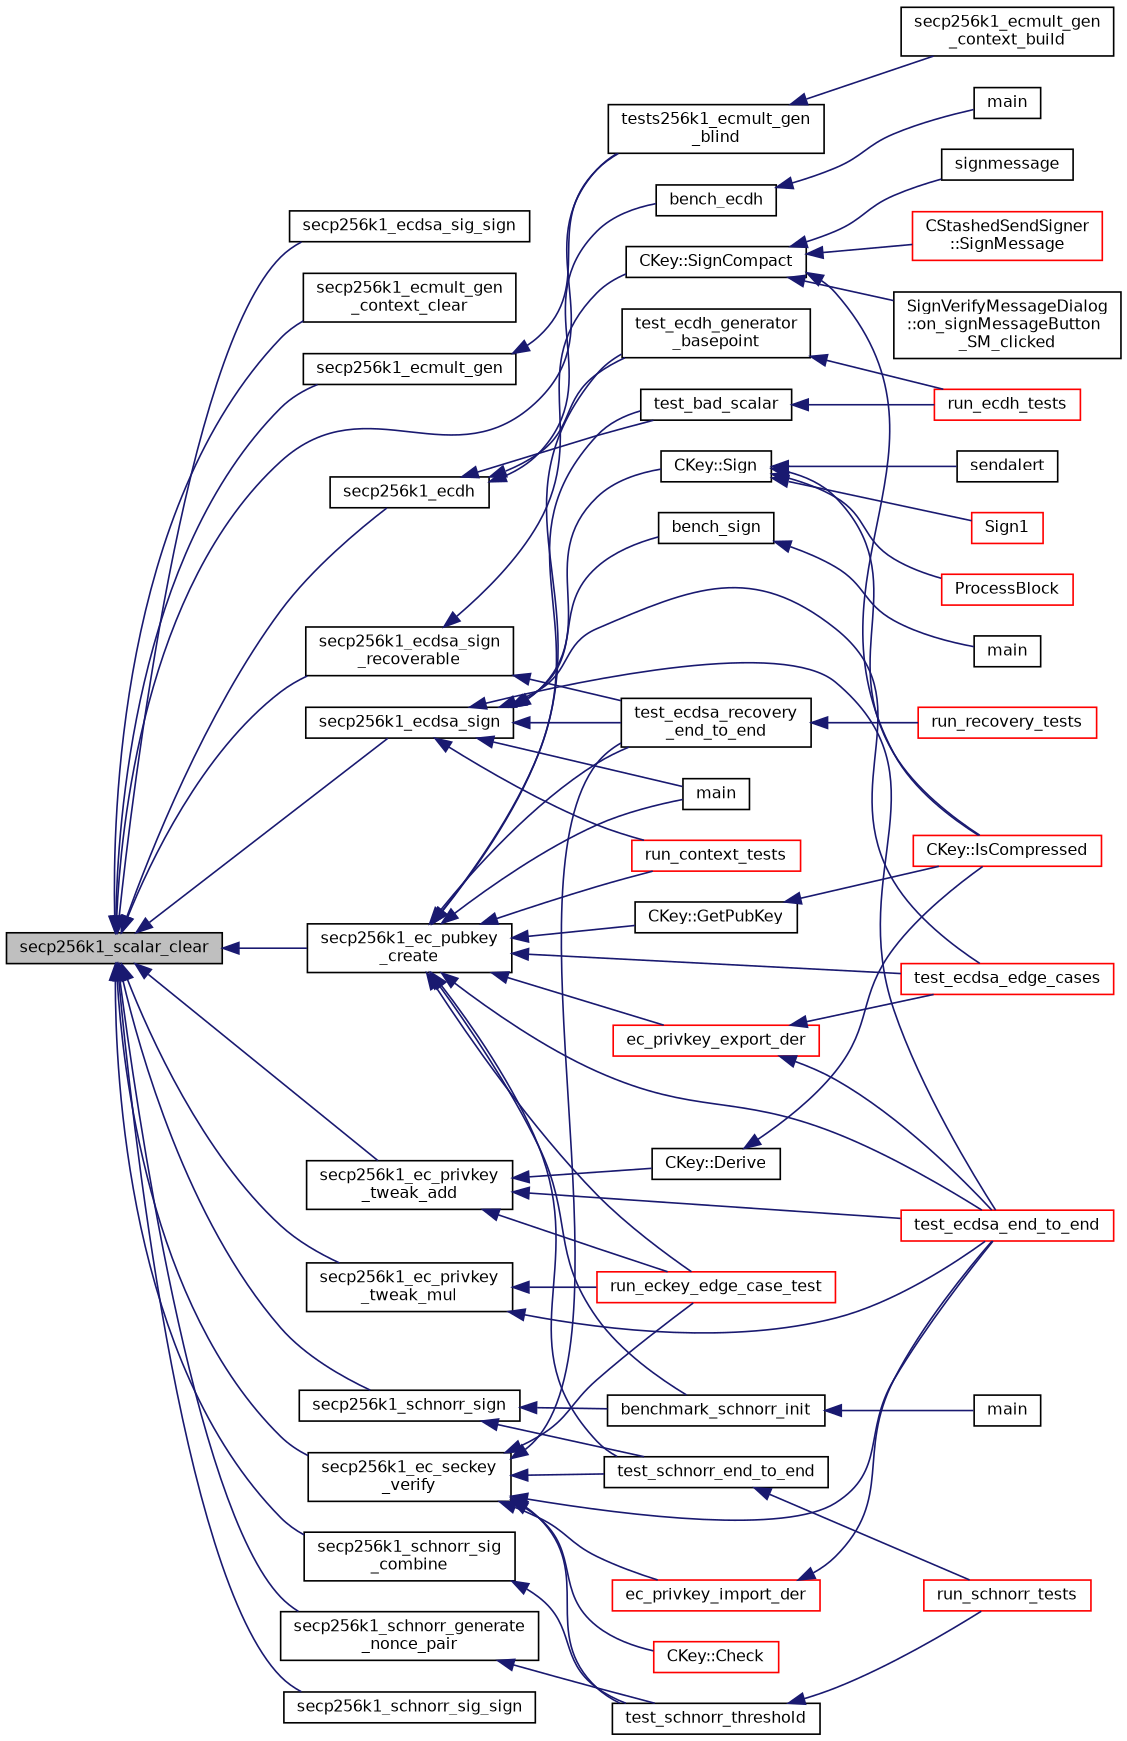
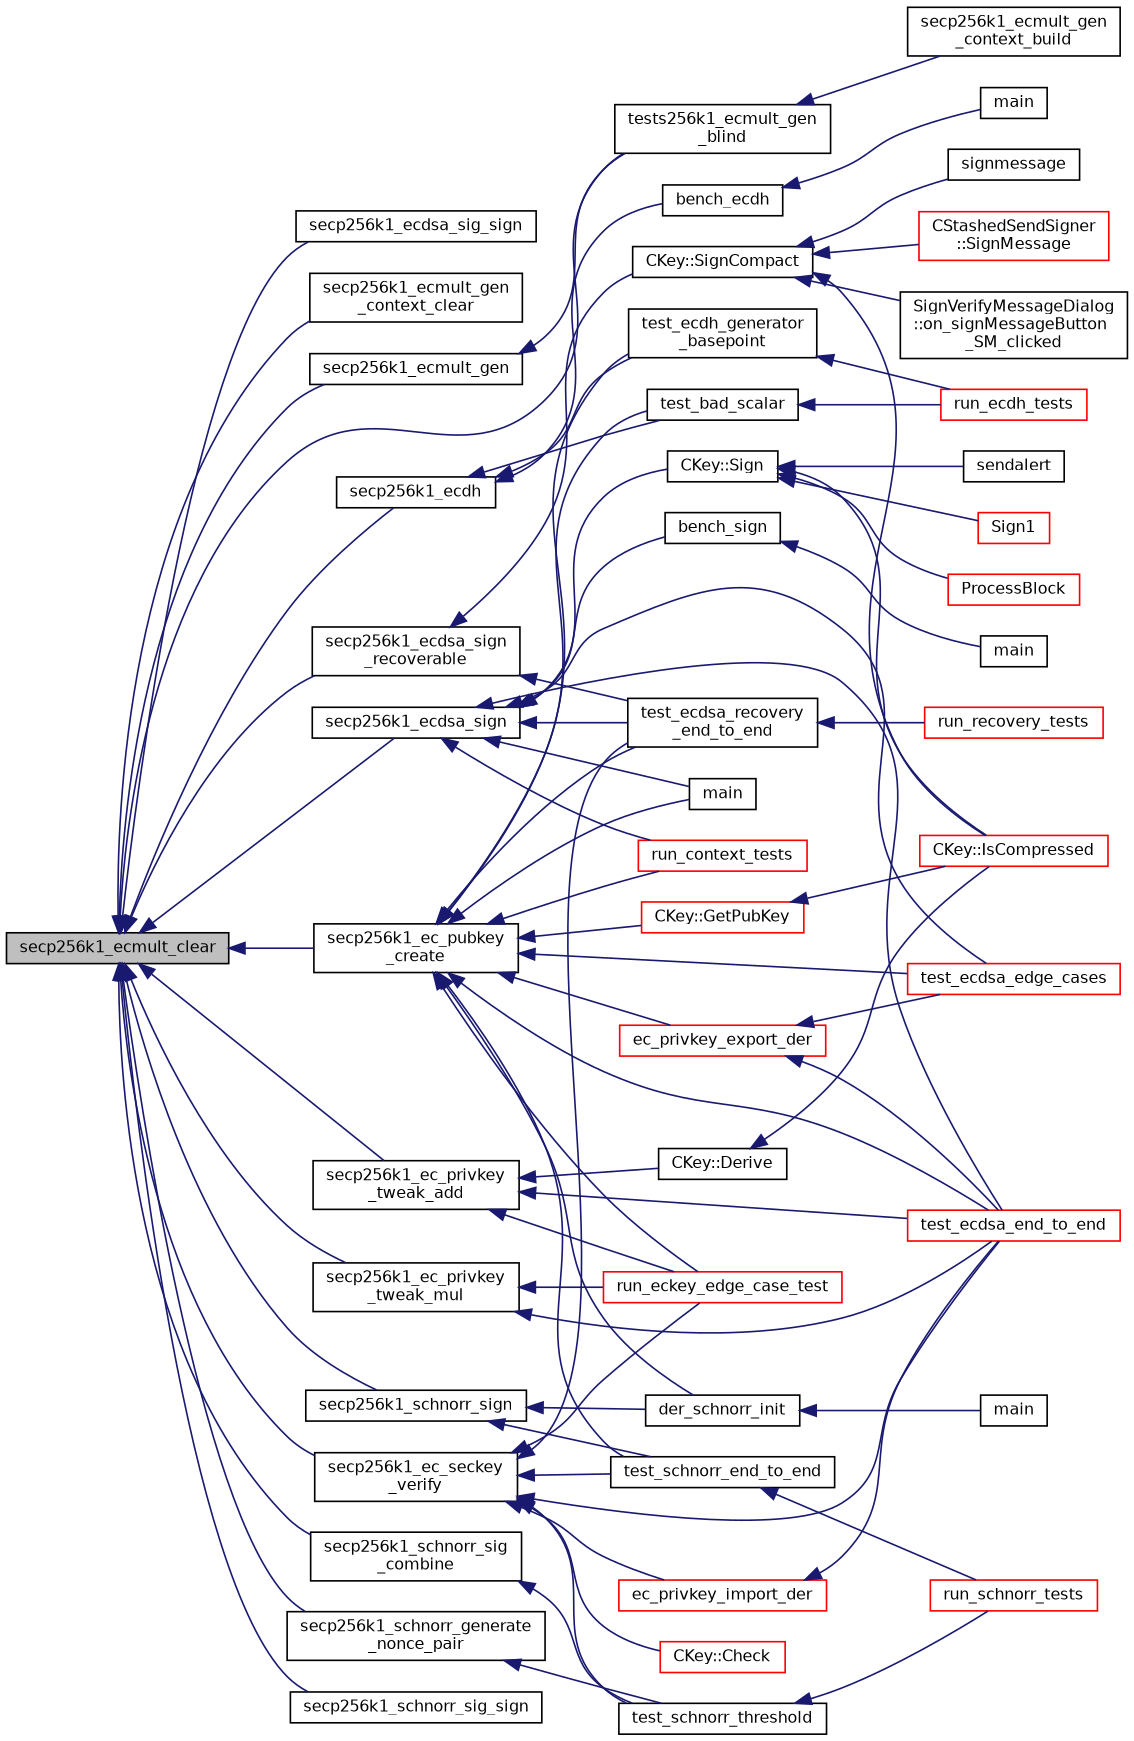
(716, 917) -> (723, 917)
(114, 948) -> (118, 948)
(716, 1411) -> (723, 1411)
